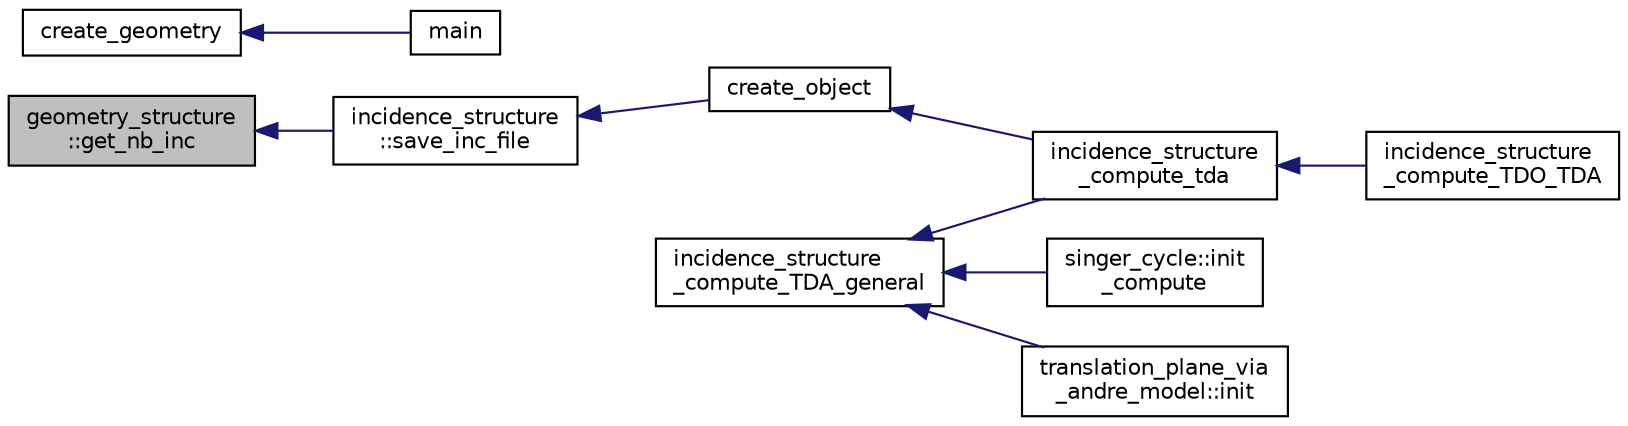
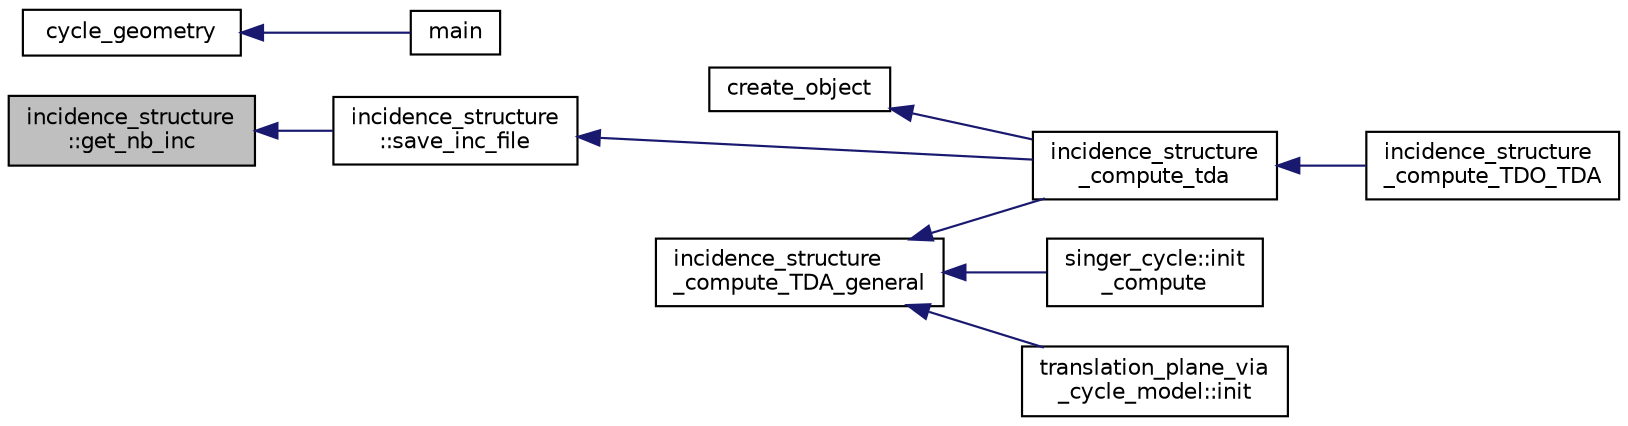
(132, 33) -> (132, 33)
(655, 107) -> (817, 149)
(132, 131) -> (132, 131)
(1155, 381) -> (1155, 381)
